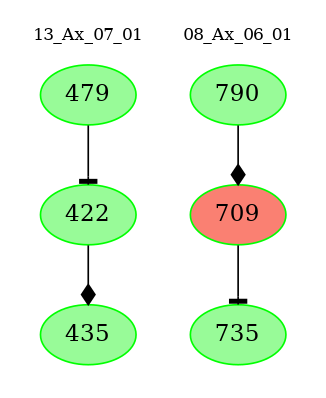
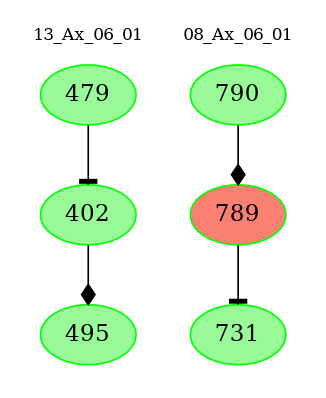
(88, 36) -> (88, 36)
(88, 215) -> (88, 215)
(238, 215) -> (238, 215)
(88, 335) -> (88, 335)
(238, 335) -> (238, 335)
